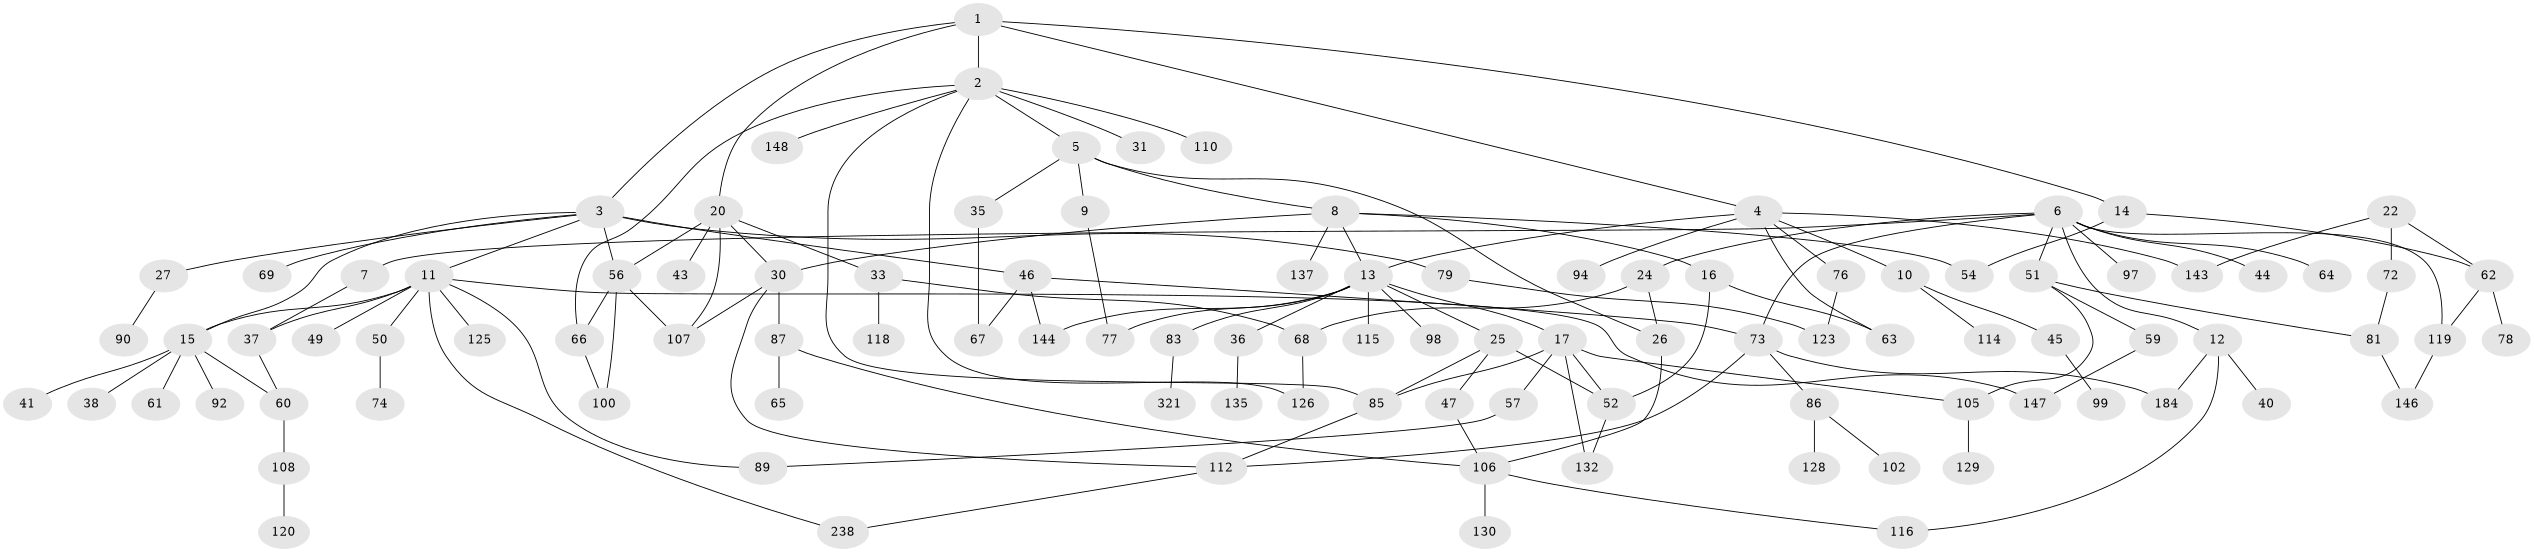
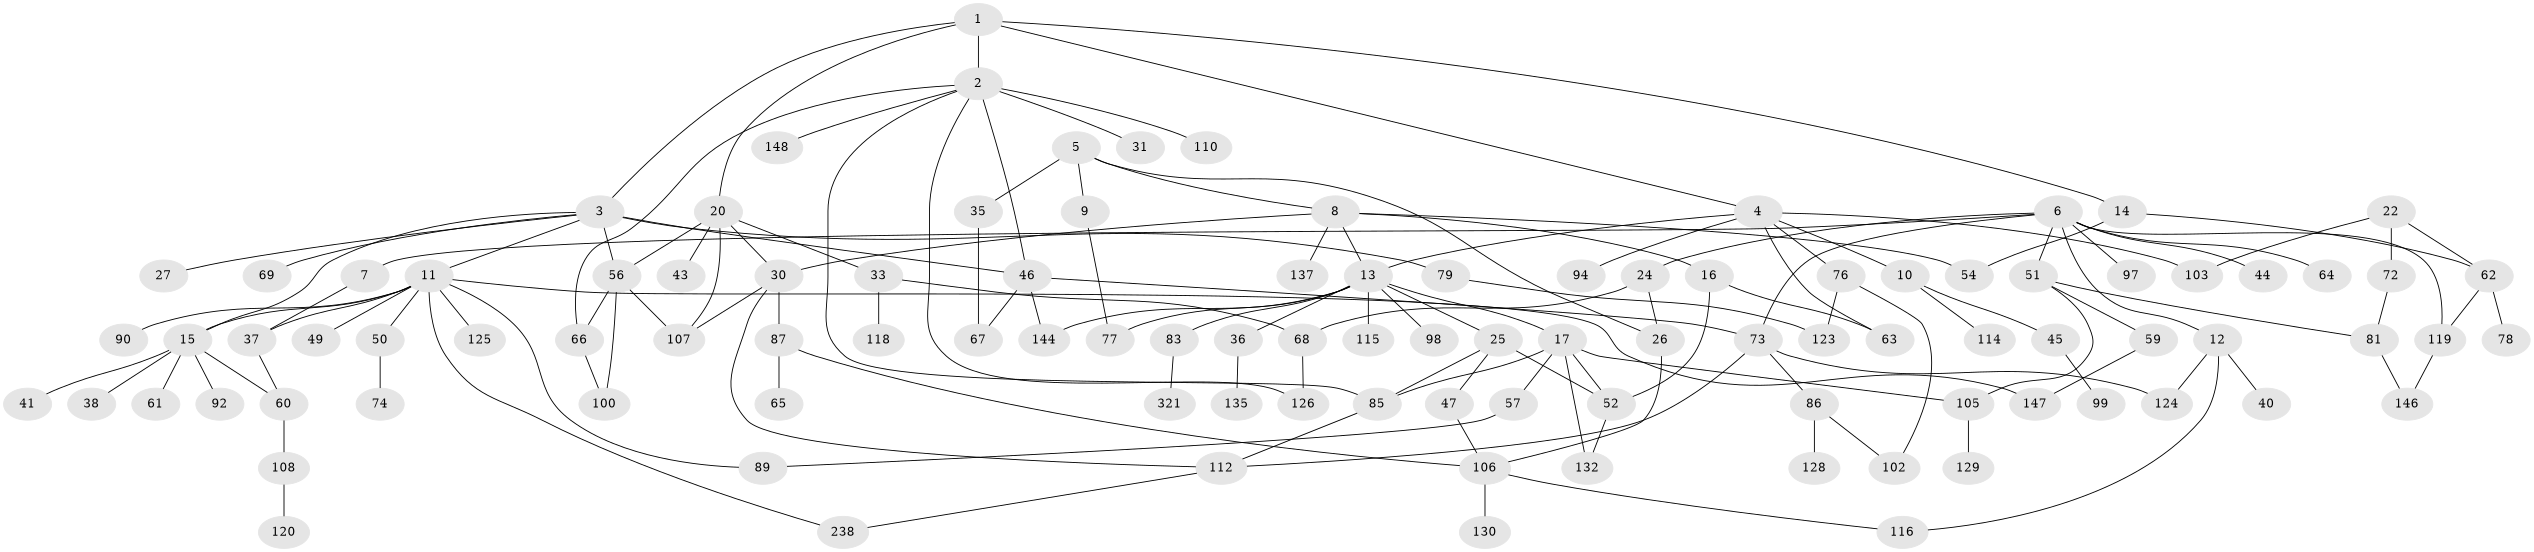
(1028, 116) -> (1006, 179)
(2197, 276) -> (2197, 276)
(144, 308) -> (242, 309)
none -> (1931, 354)
(2167, 404) -> (2167, 404)
